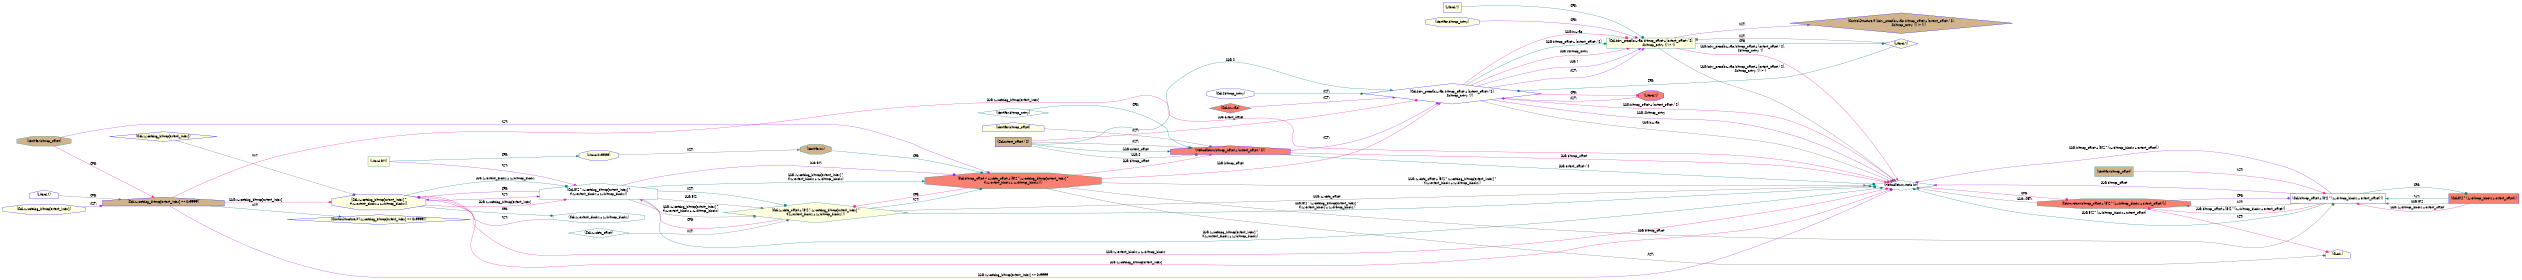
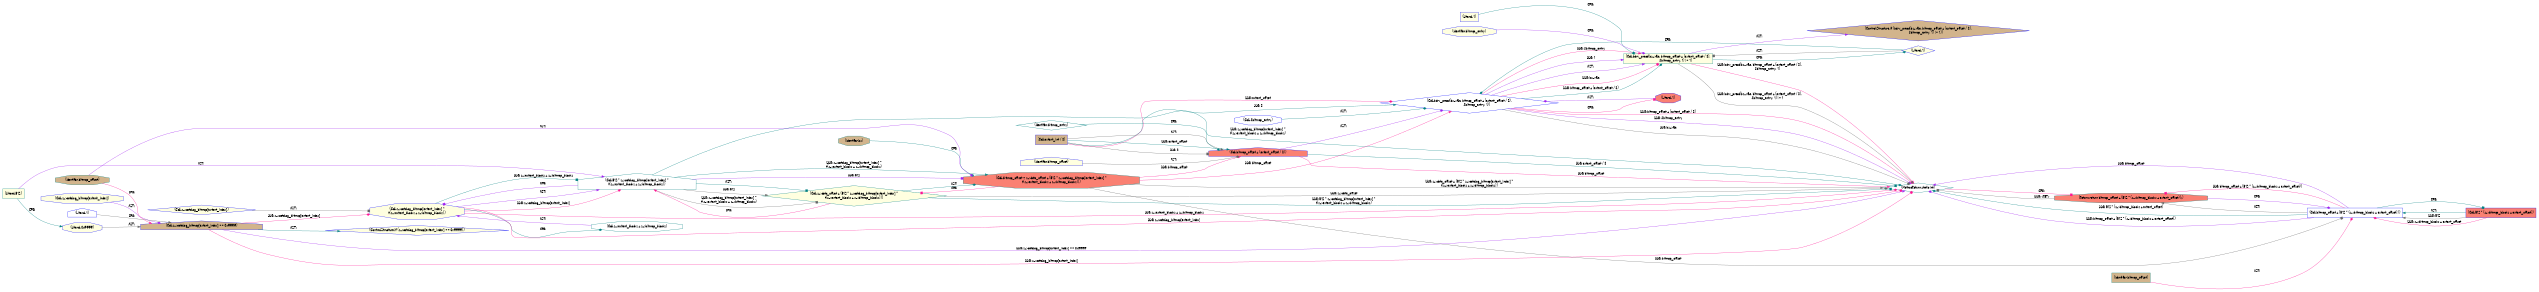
(1230, 108) -> none
(1013, 142) -> (1051, 140)
(1230, 151) -> (1258, 153)
(708, 152) -> (120, 227)
(599, 233) -> none
(2338, 254) -> none
